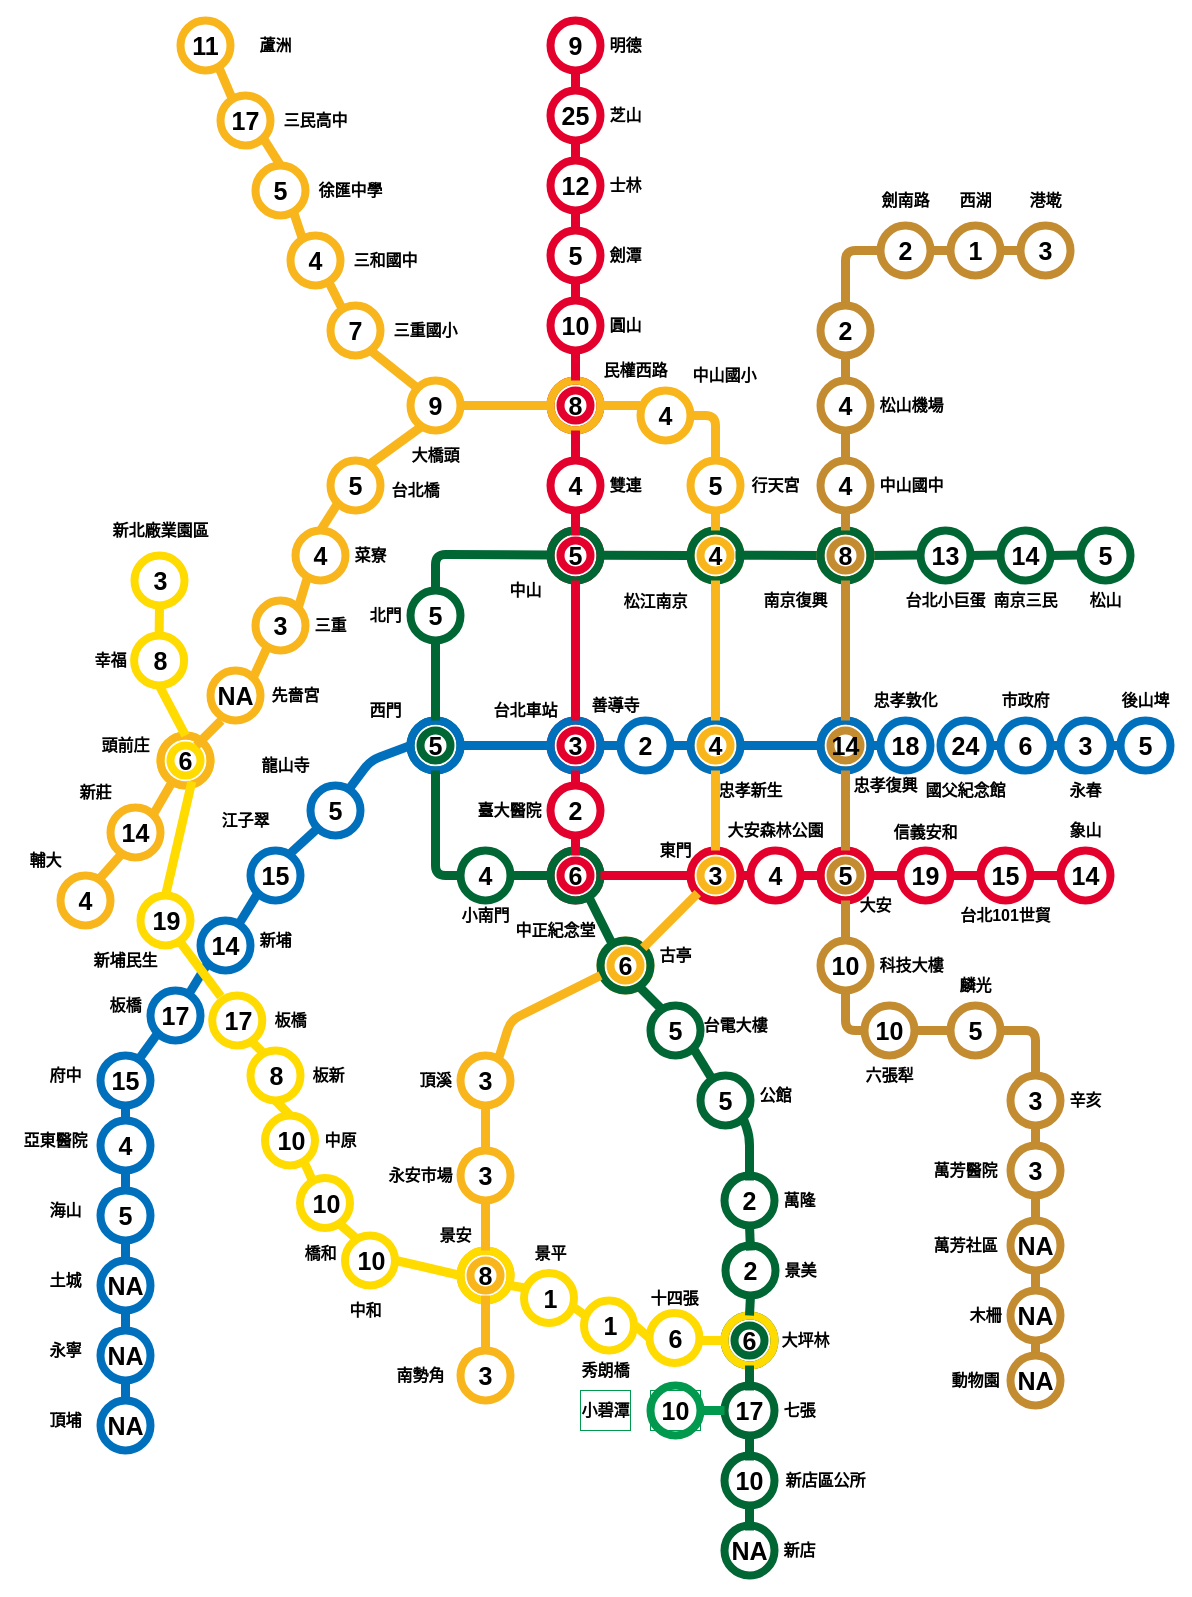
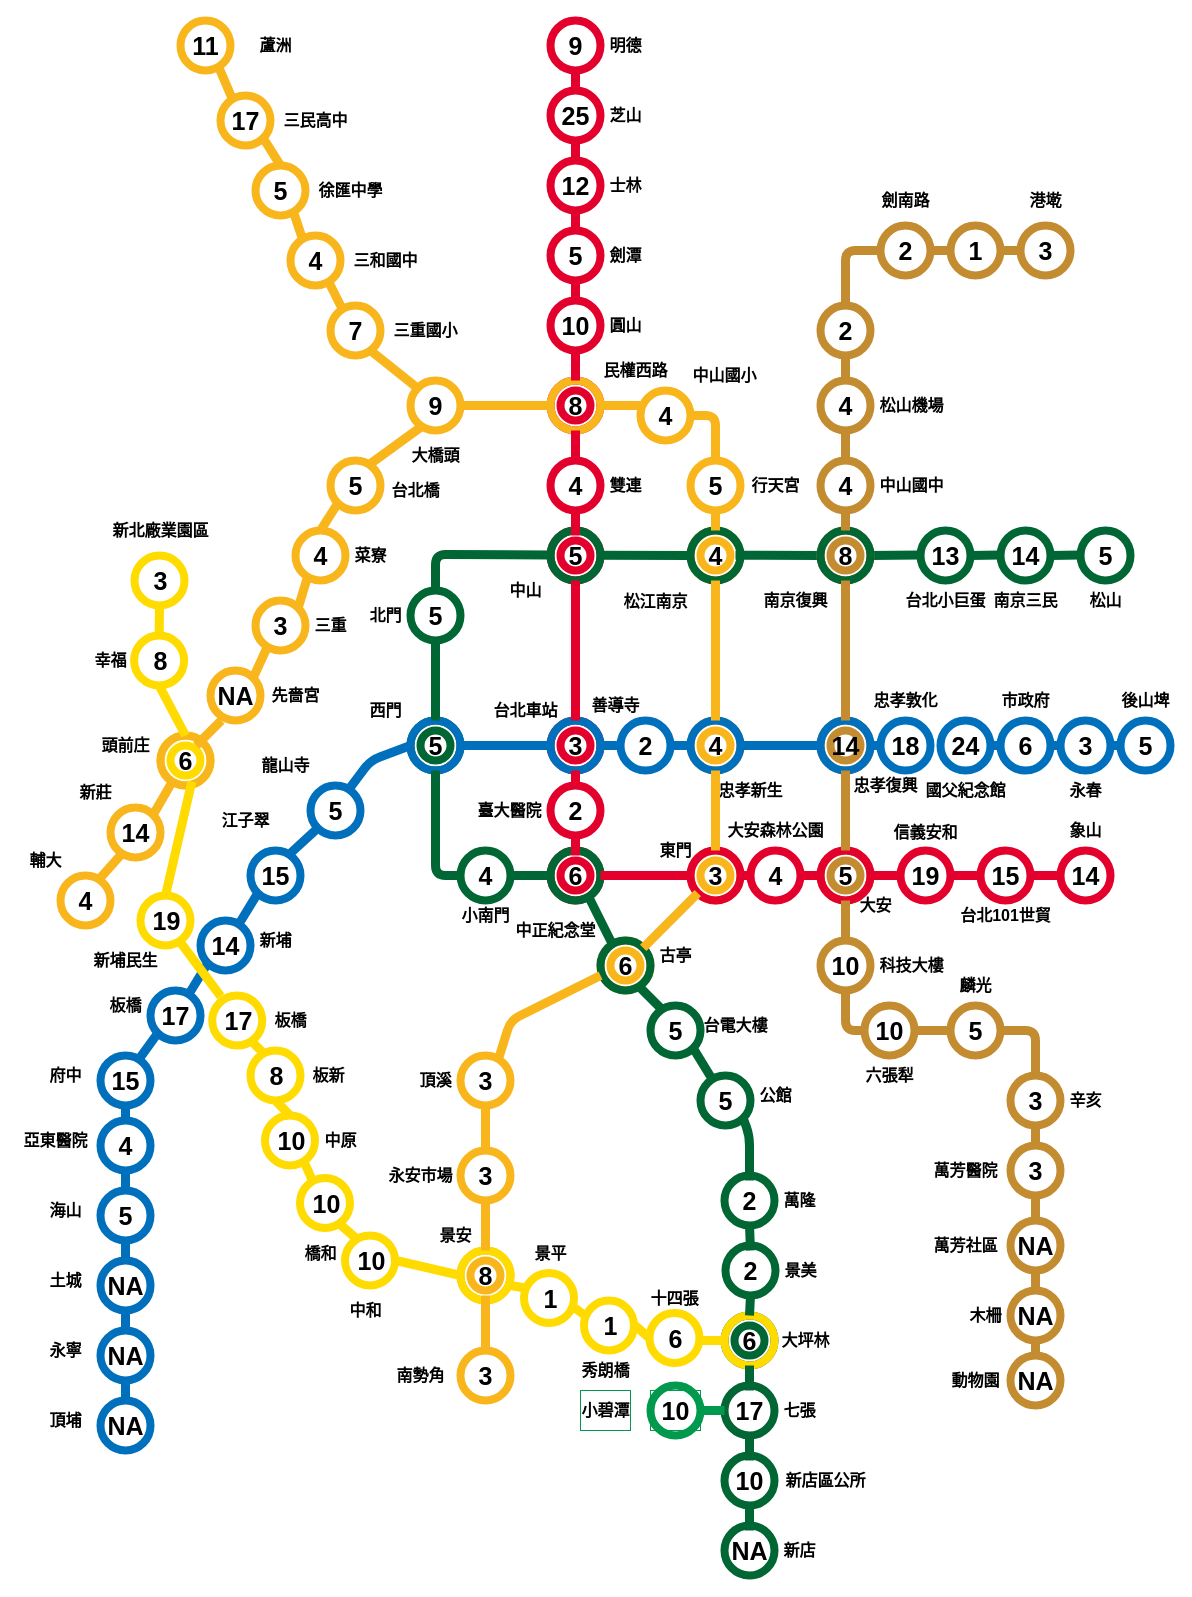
(976, 201) -> none
